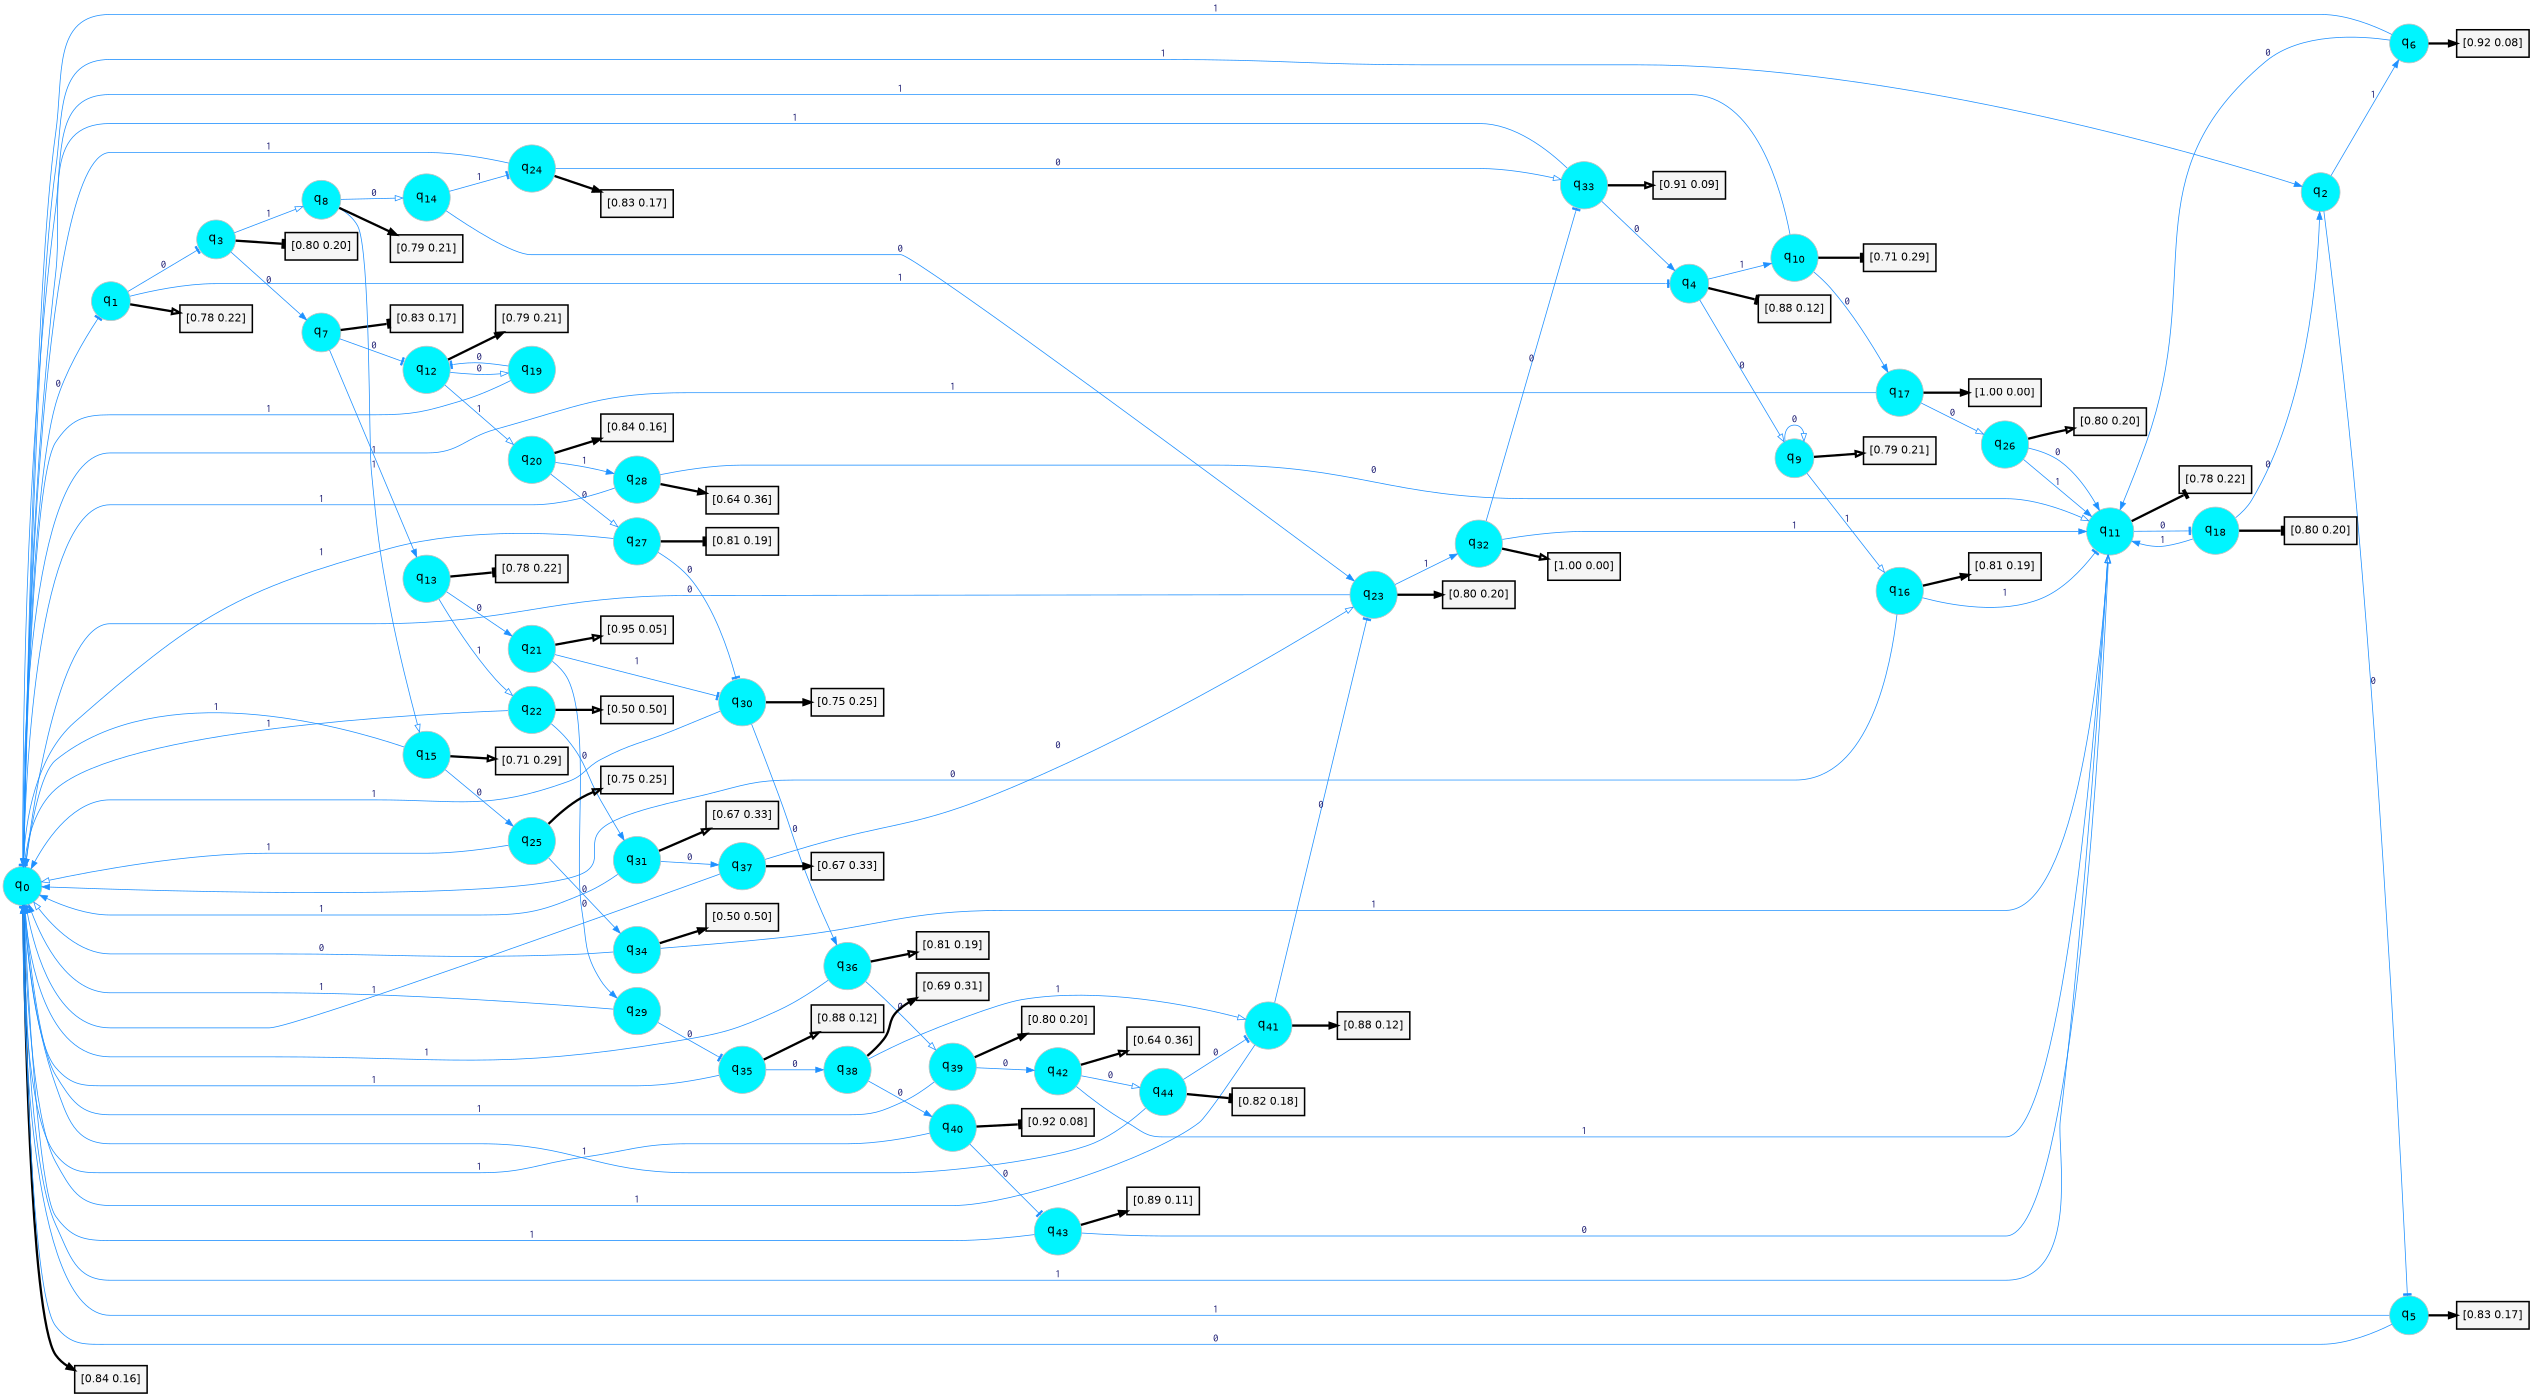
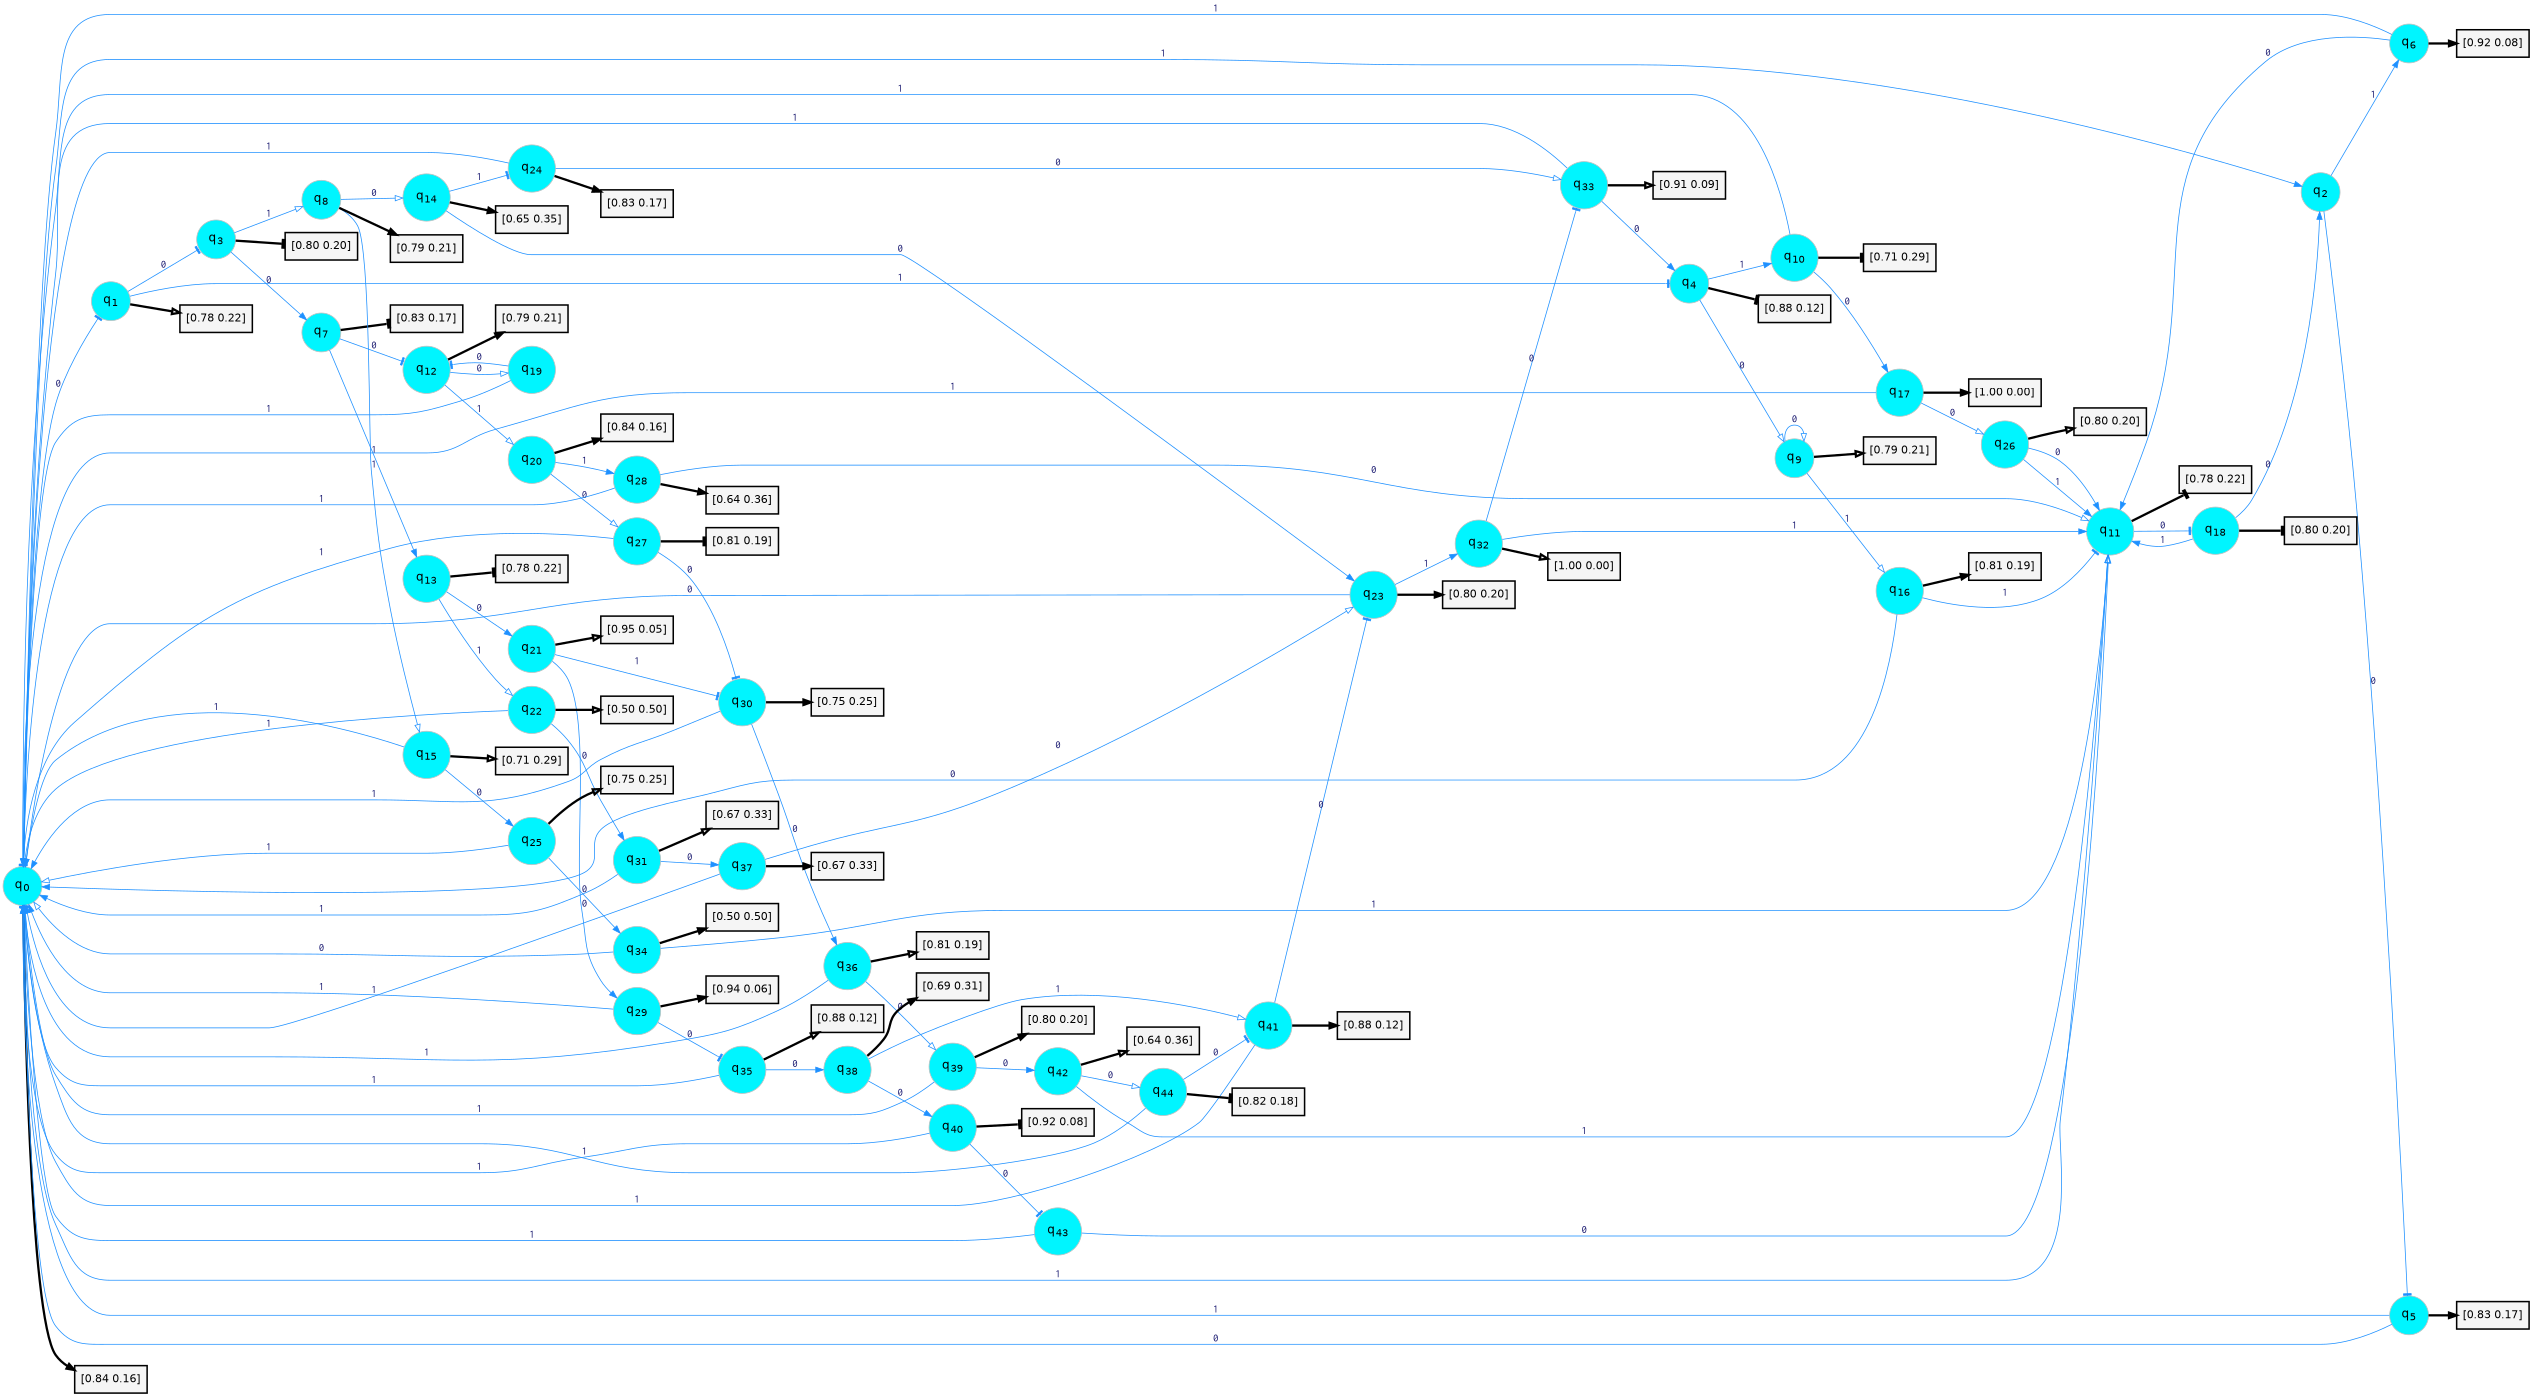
none -> (532, 220)
none -> (742, 990)
(1163, 1201) -> none
